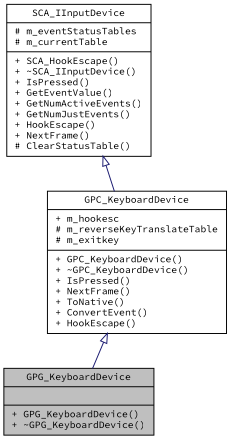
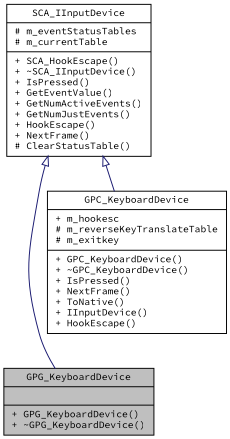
(102, 313) -> (102, 313)
(98, 355) -> (29, 269)
